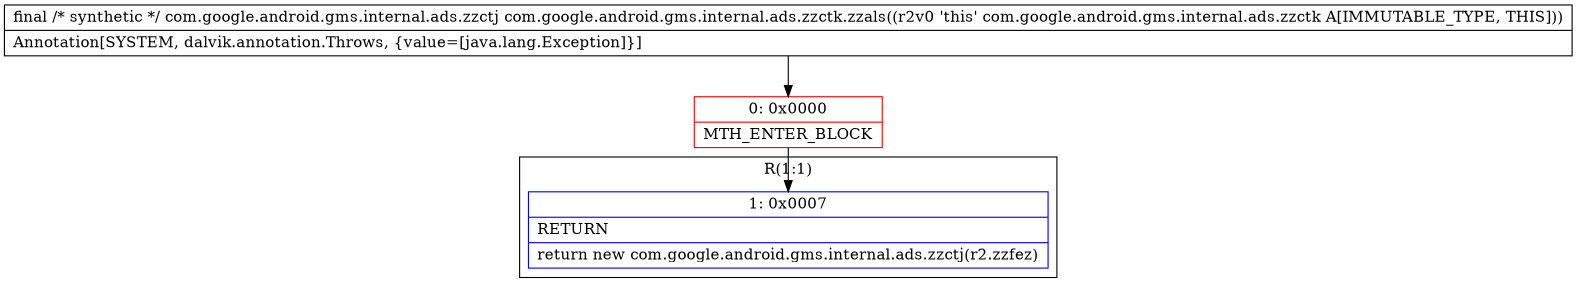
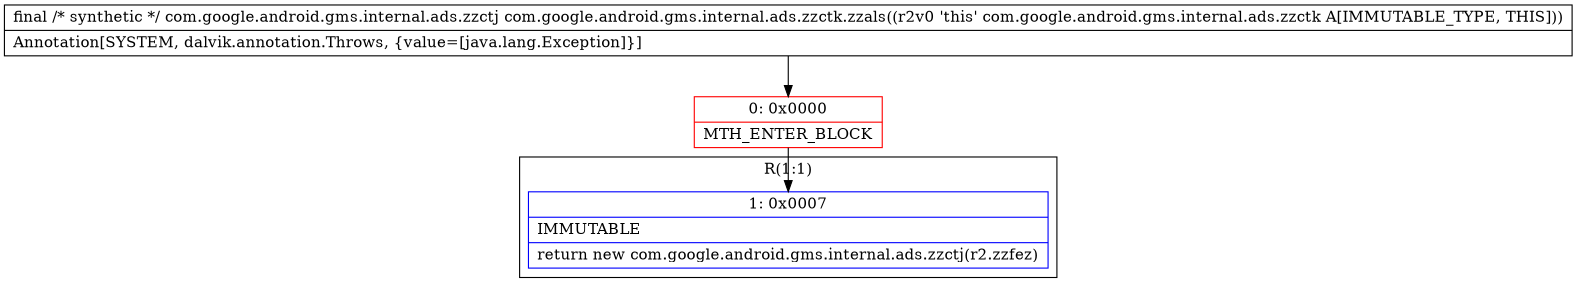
(573, 229) -> (589, 229)
